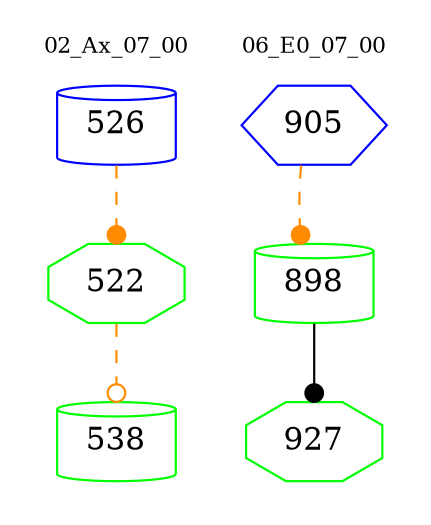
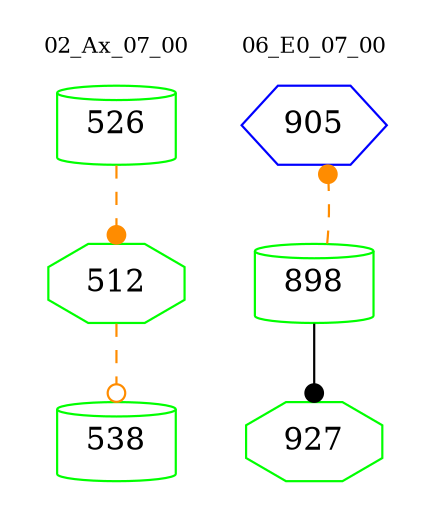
(116, 125) -> (116, 125)
(299, 196) -> (329, 213)
(116, 283) -> (116, 283)
